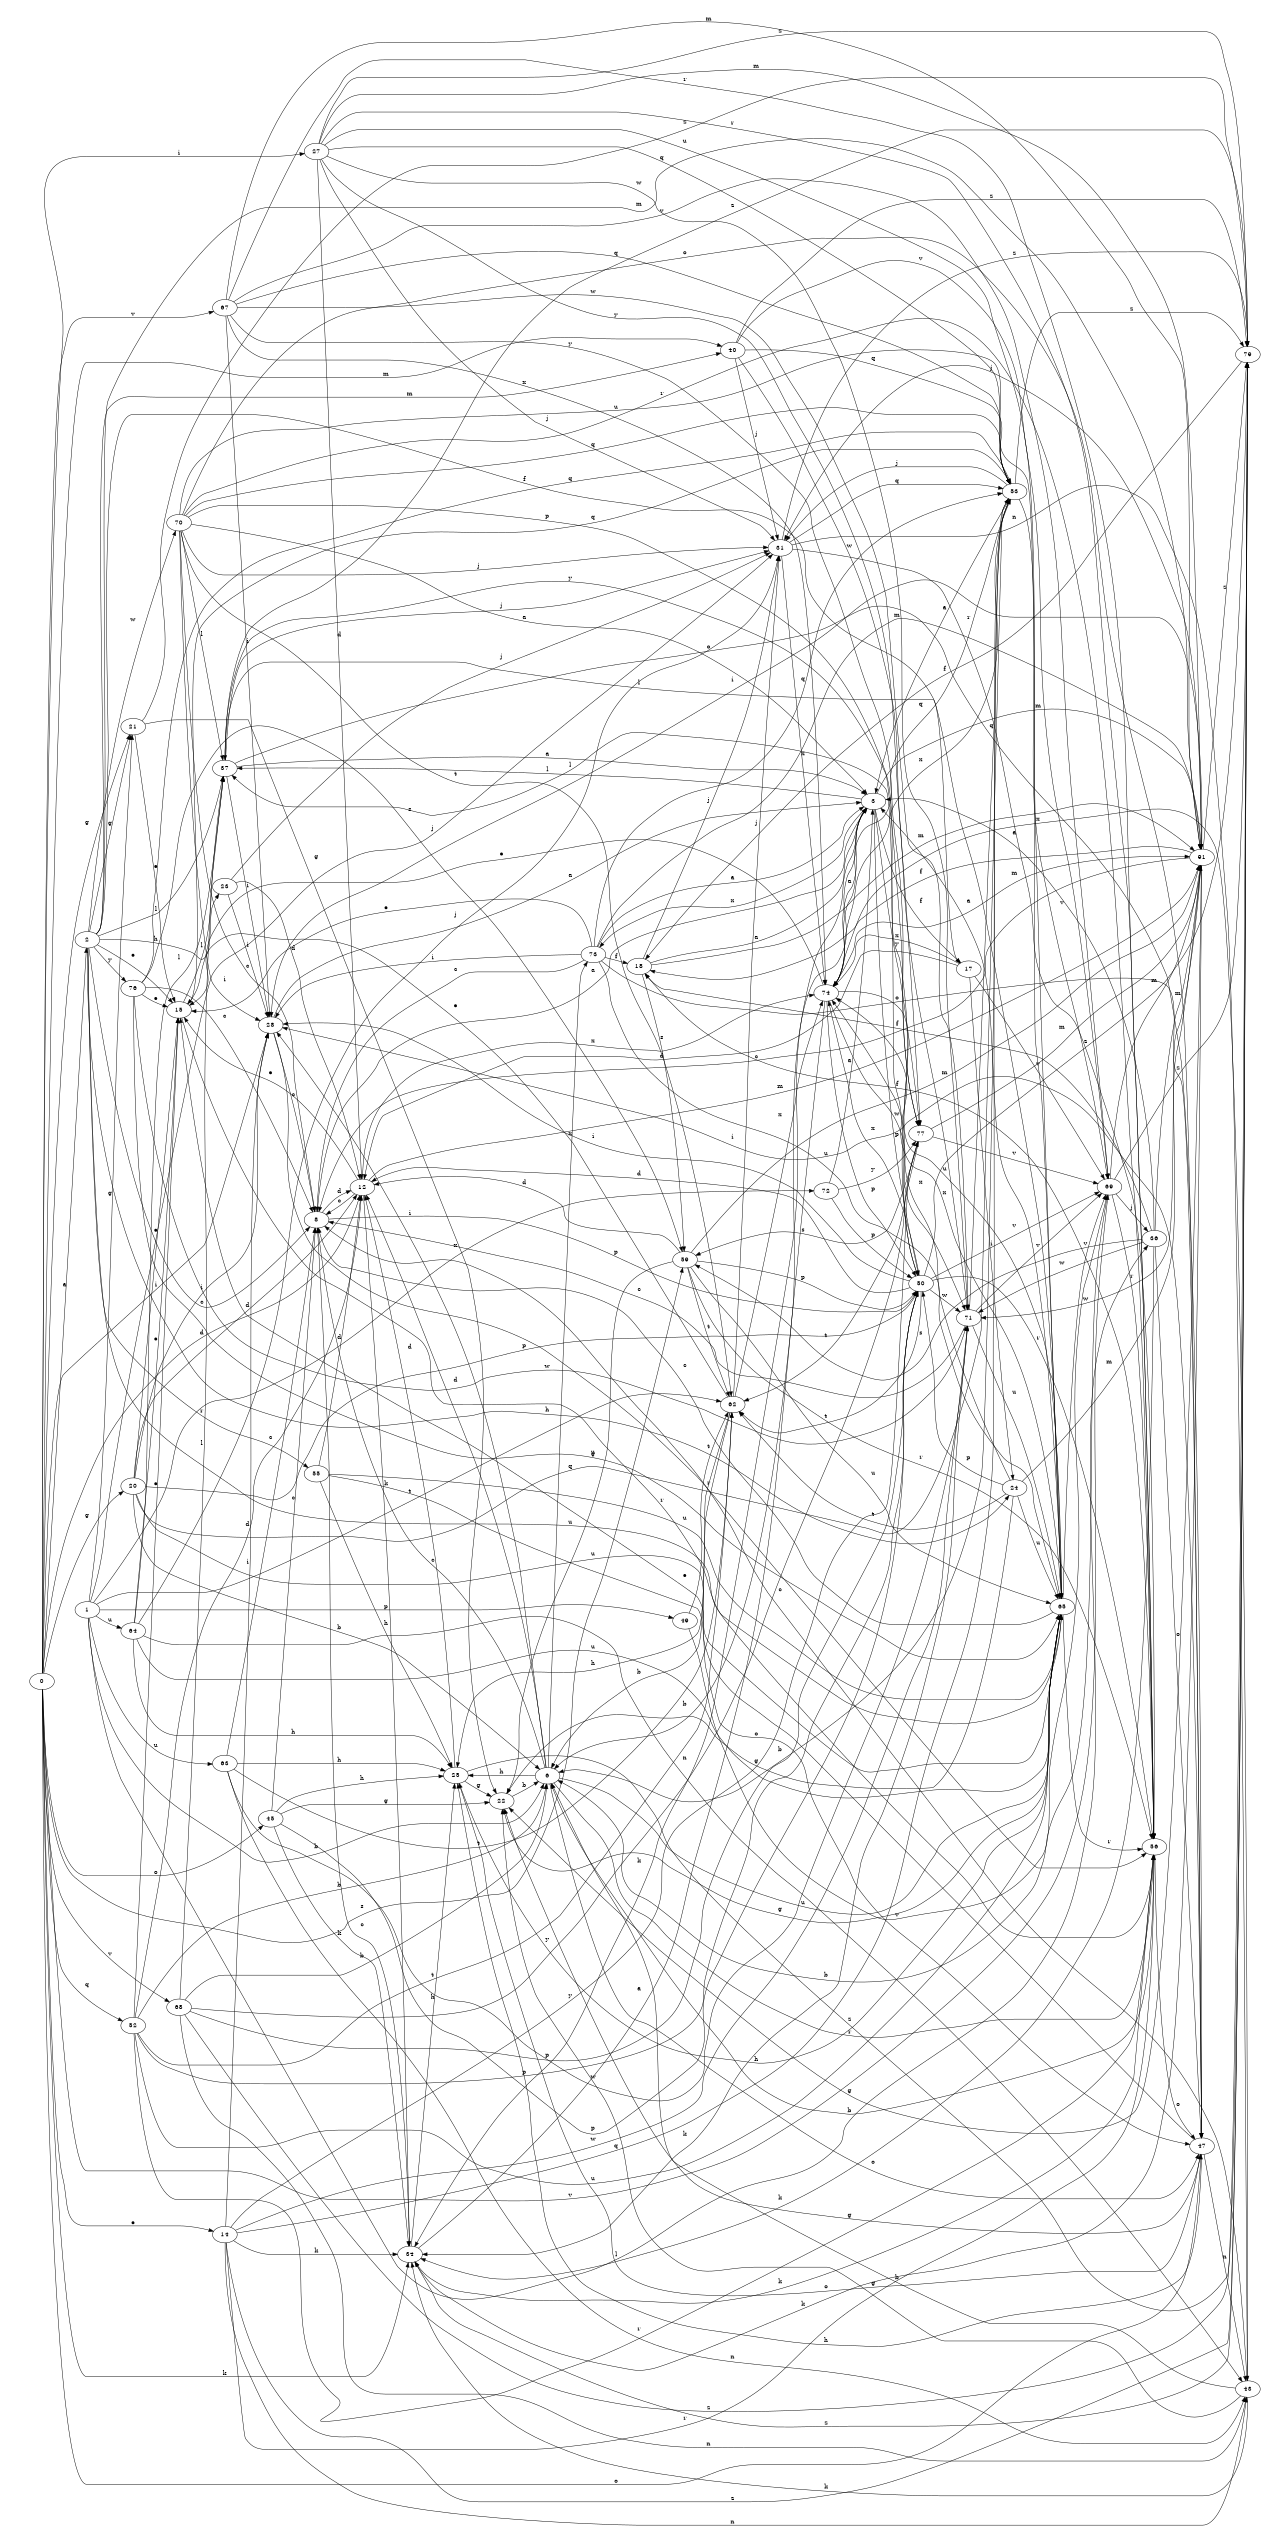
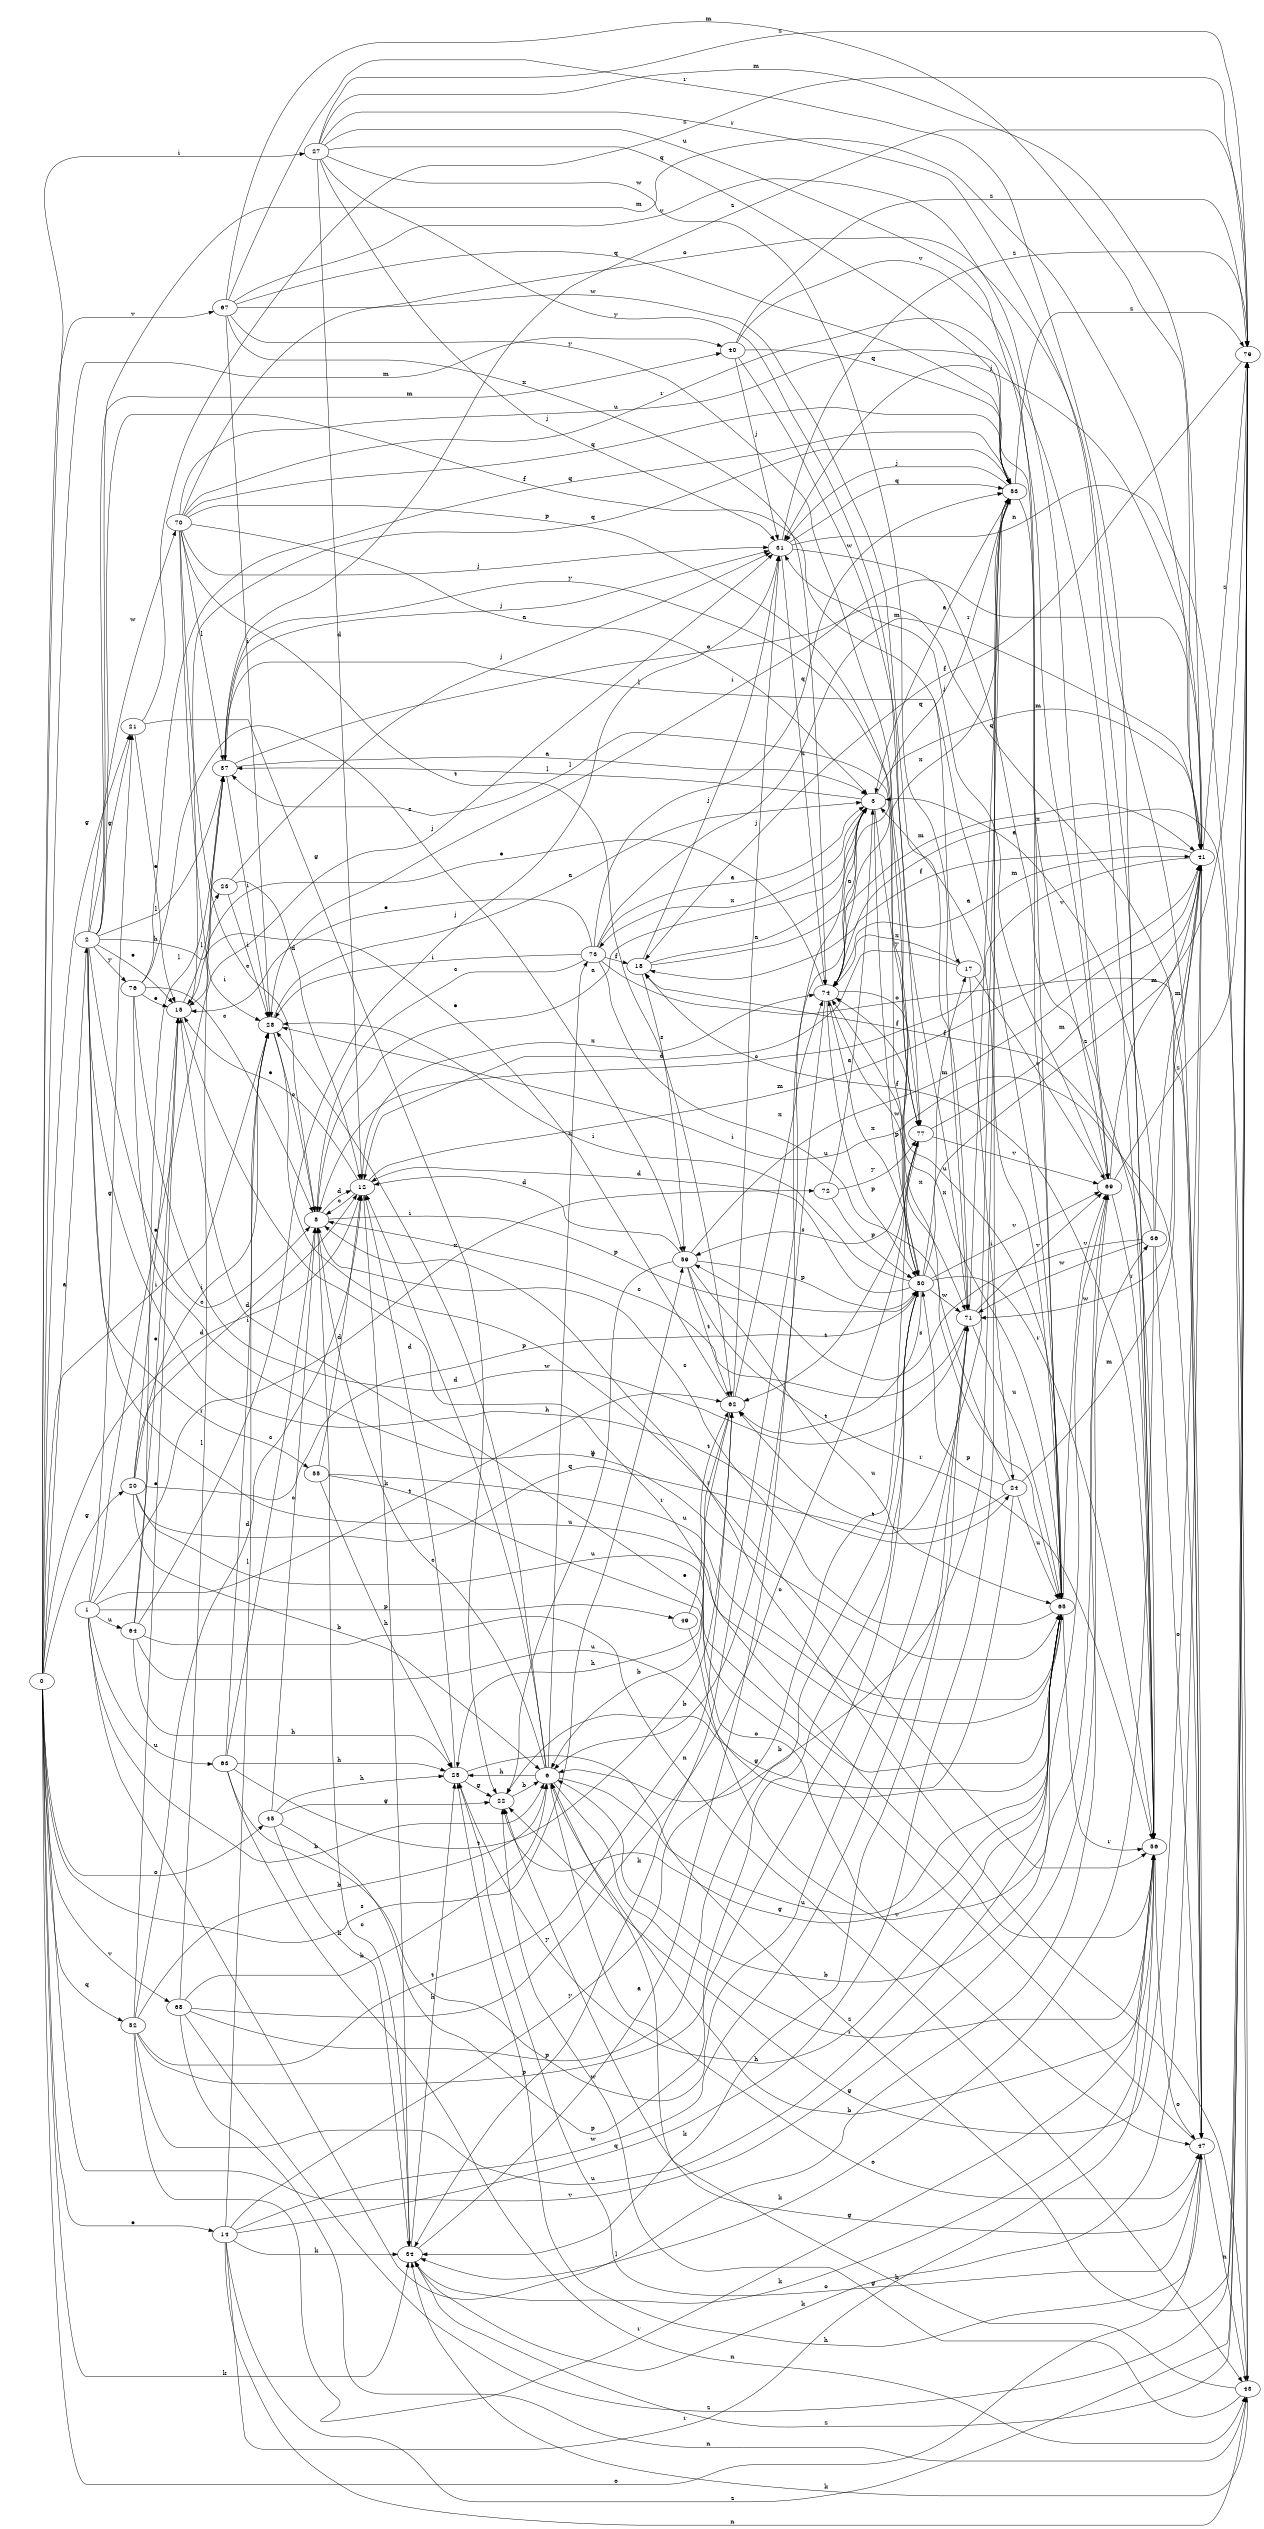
(1202, 857) -> (1202, 857)
(911, 908) -> (936, 1135)
(1130, 1211) -> (999, 849)
none -> (247, 1378)
(248, 1562) -> (248, 1562)
